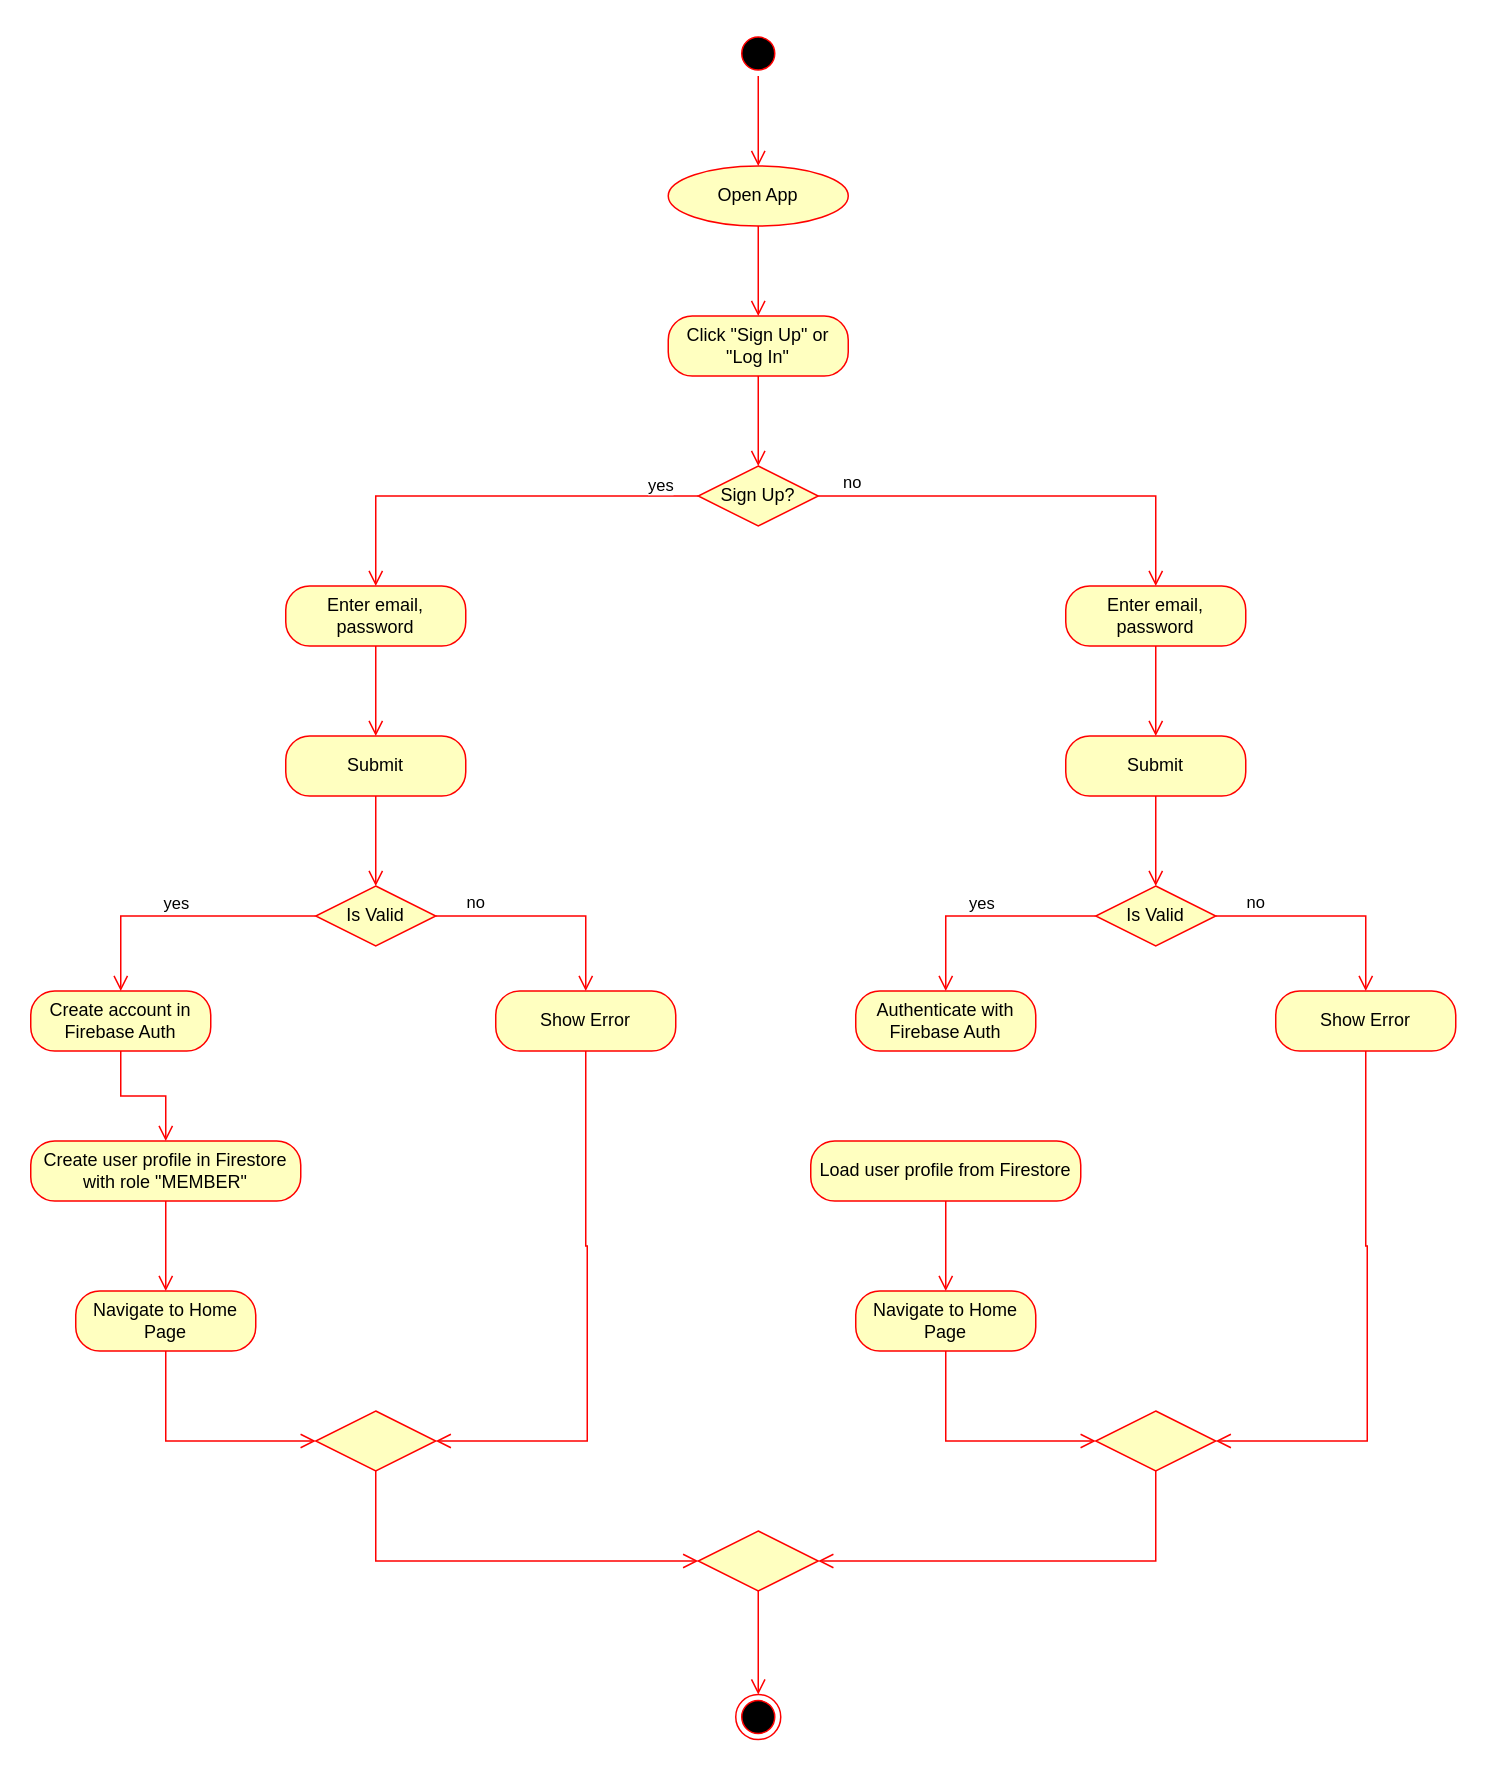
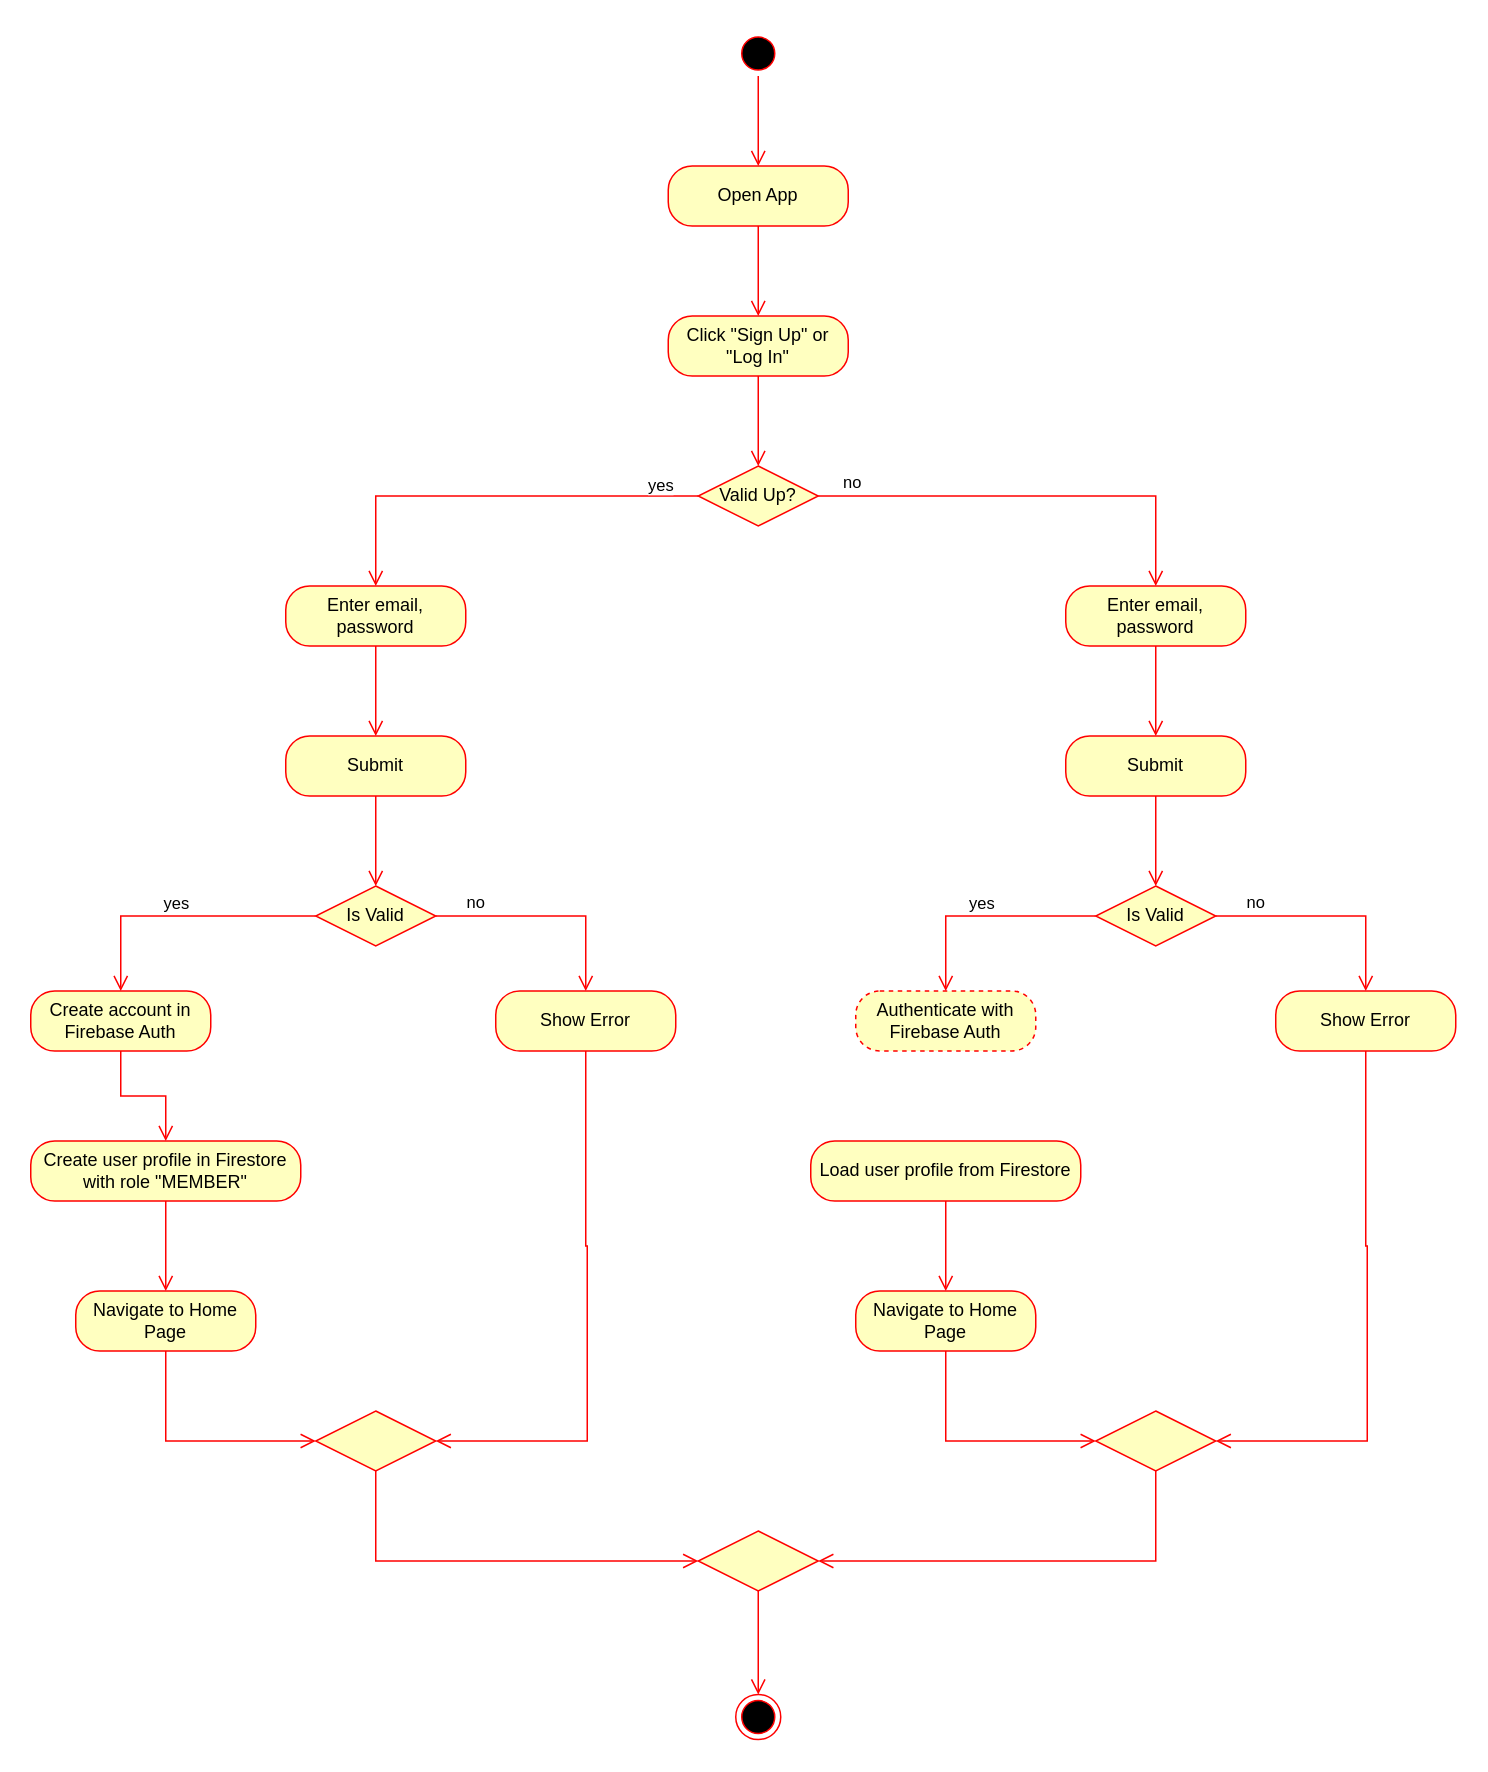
(758, 196) -> (758, 196)
(758, 496) -> (758, 496)
(946, 1021) -> (946, 1021)
